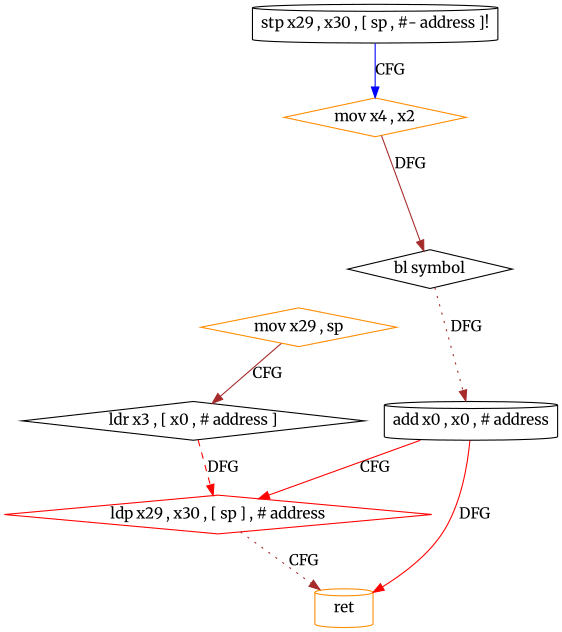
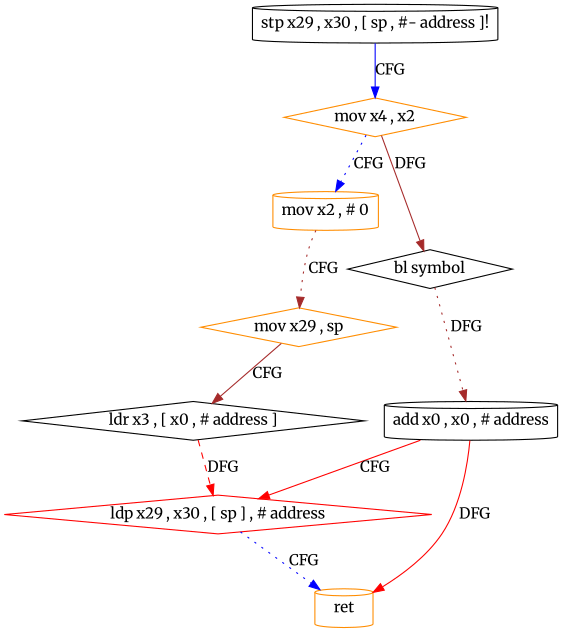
none -> (326, 211)
(276, 558) -> (276, 558)
